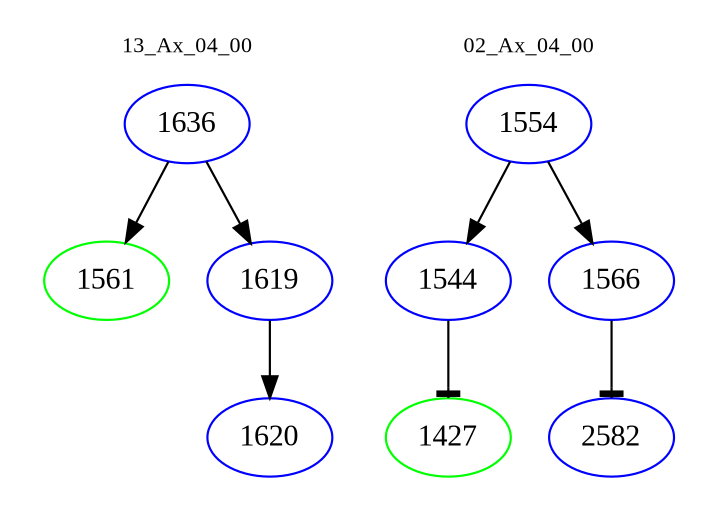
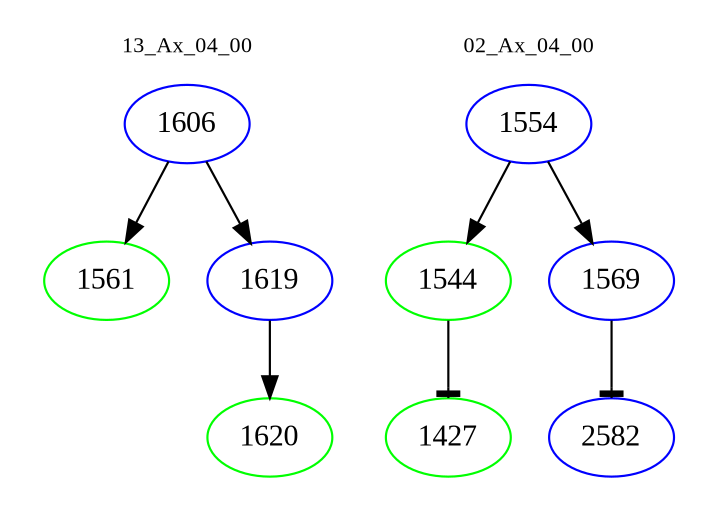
(187, 124) -> (187, 124)
(448, 281) -> (448, 281)
(612, 281) -> (612, 281)
(270, 437) -> (270, 437)
